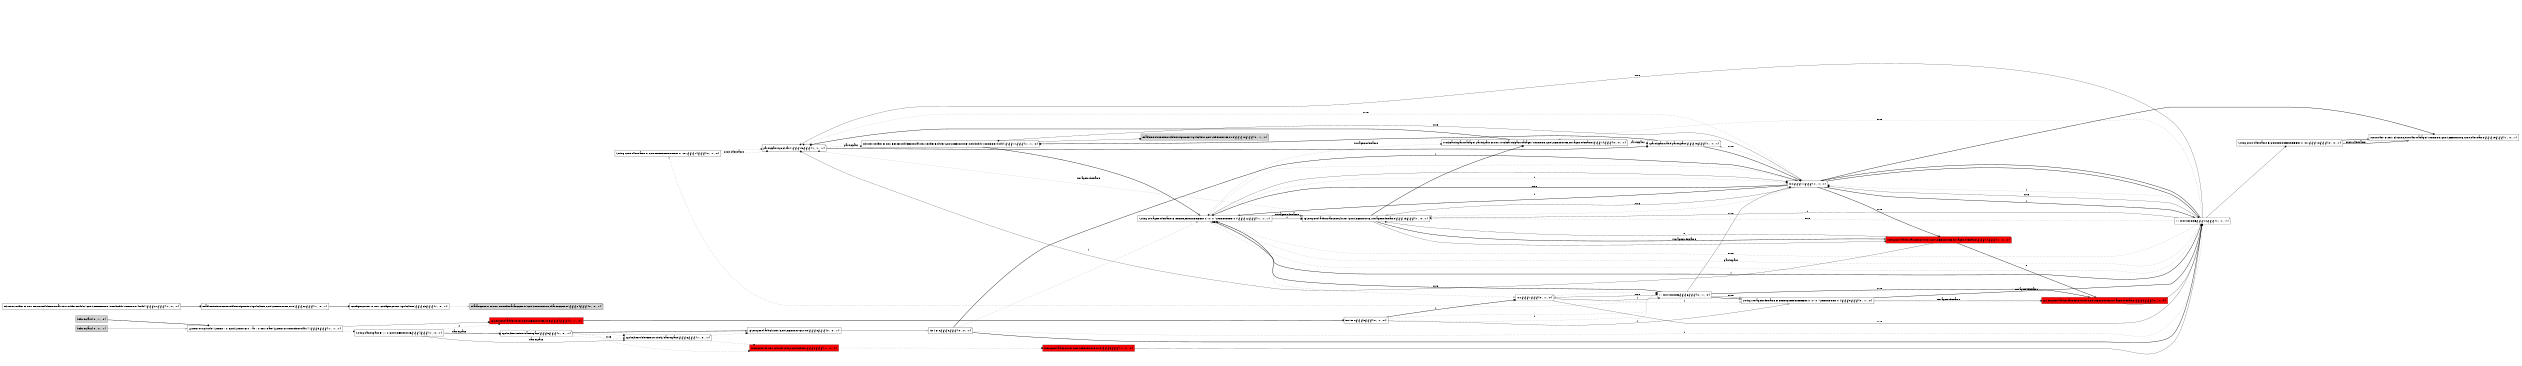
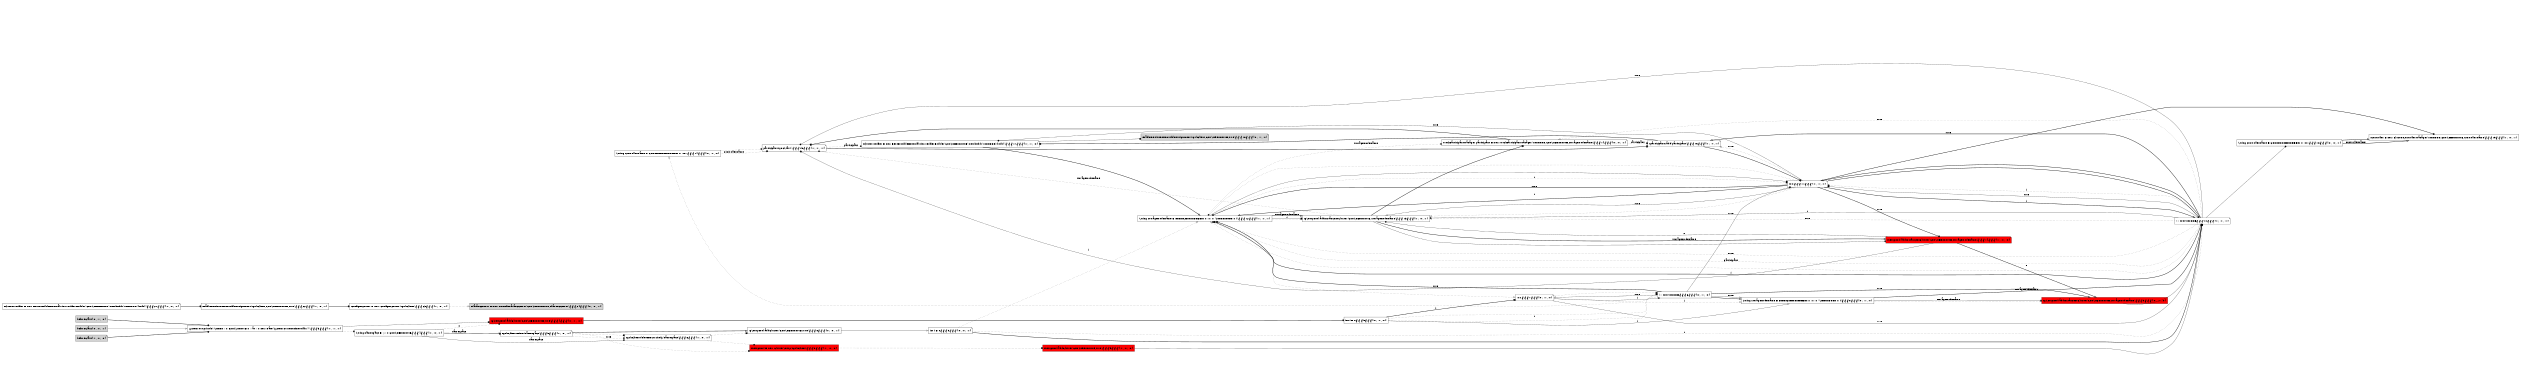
(1310, 114) -> none
none -> (1975, 134)
(1353, 158) -> none
none -> (92, 338)
